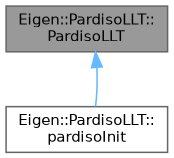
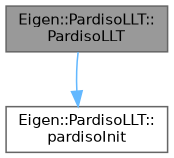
(97, 87) -> (77, 72)
